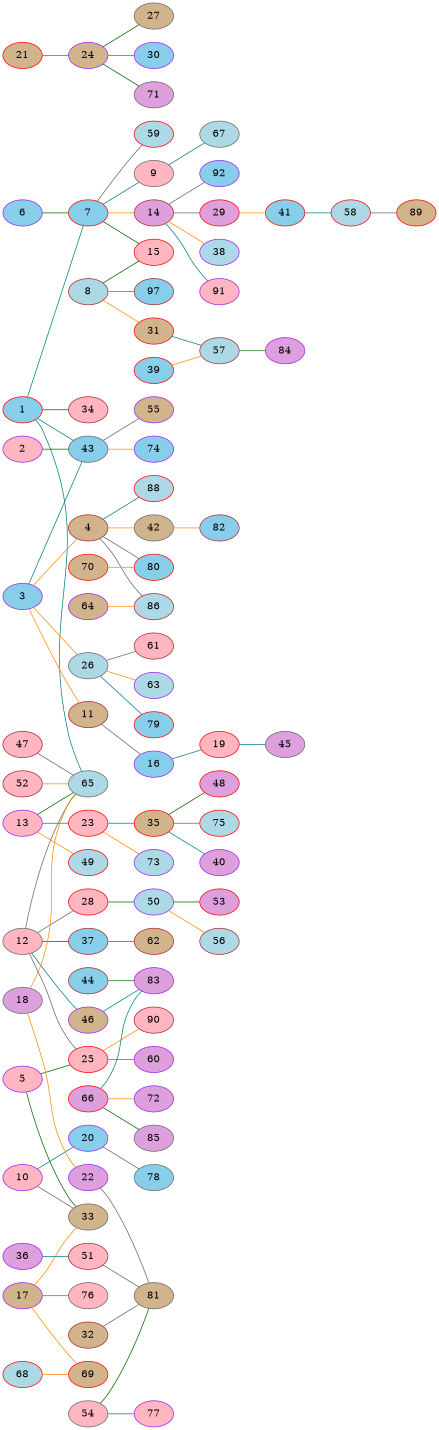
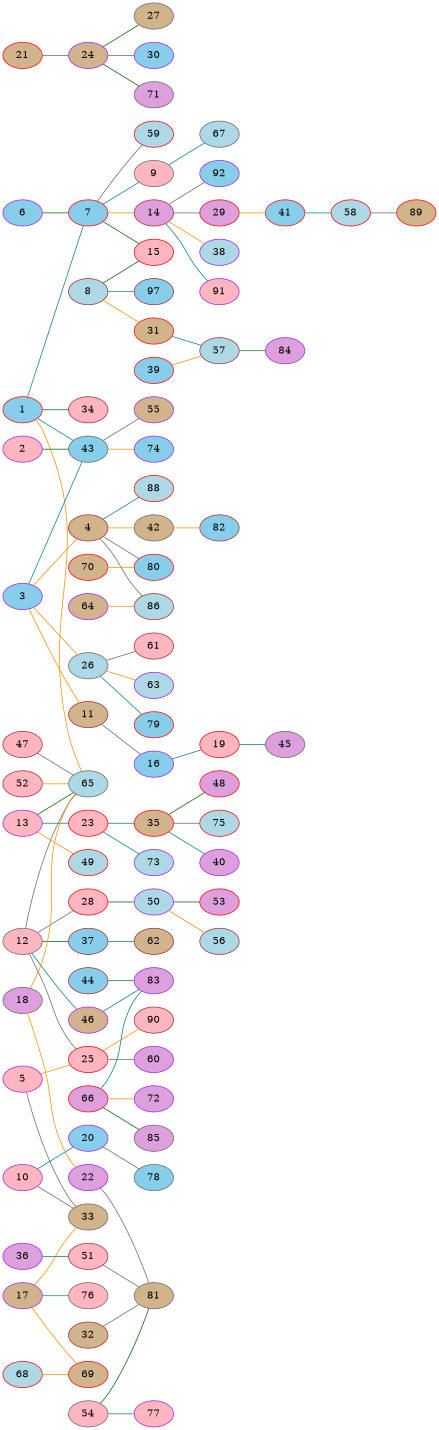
(64, 594) -> (64, 594)
(121, 843) -> (121, 843)
(56, 1069) -> (56, 1069)
(46, 1152) -> (46, 1152)
